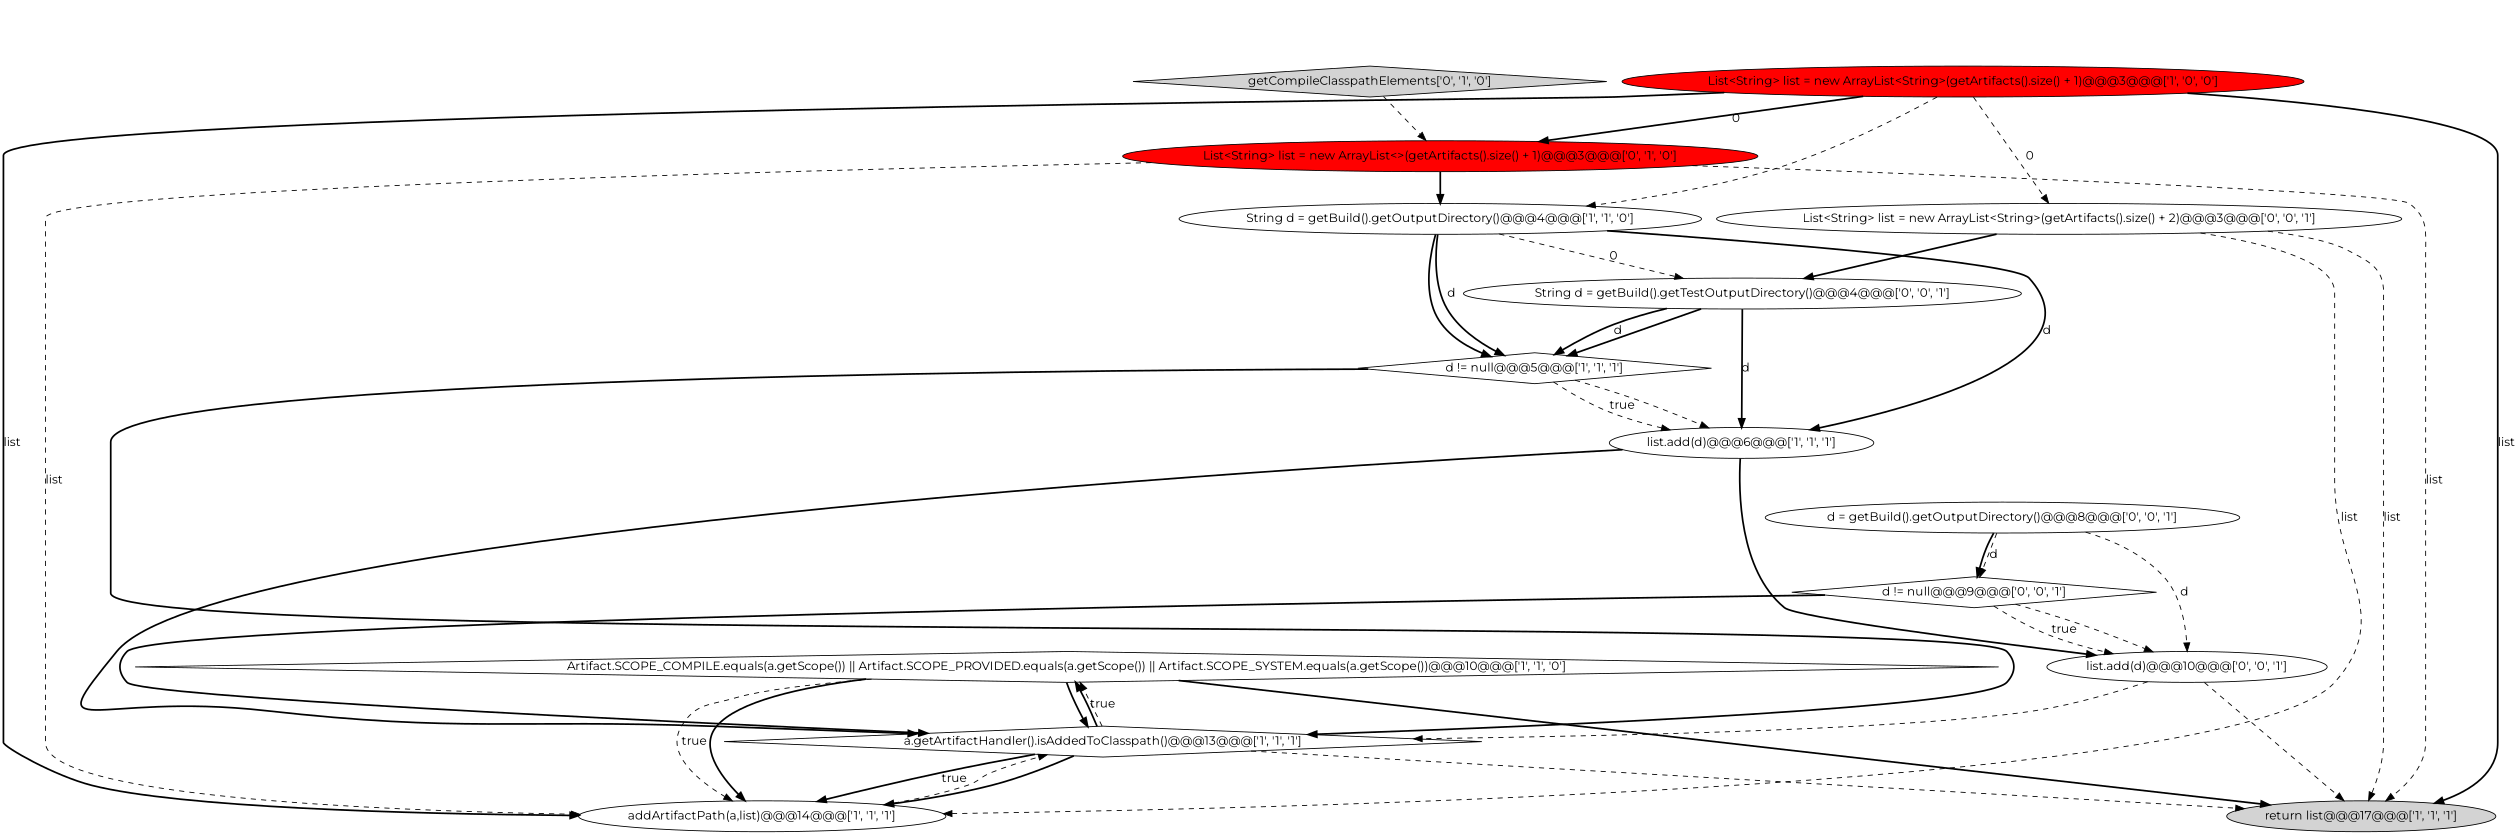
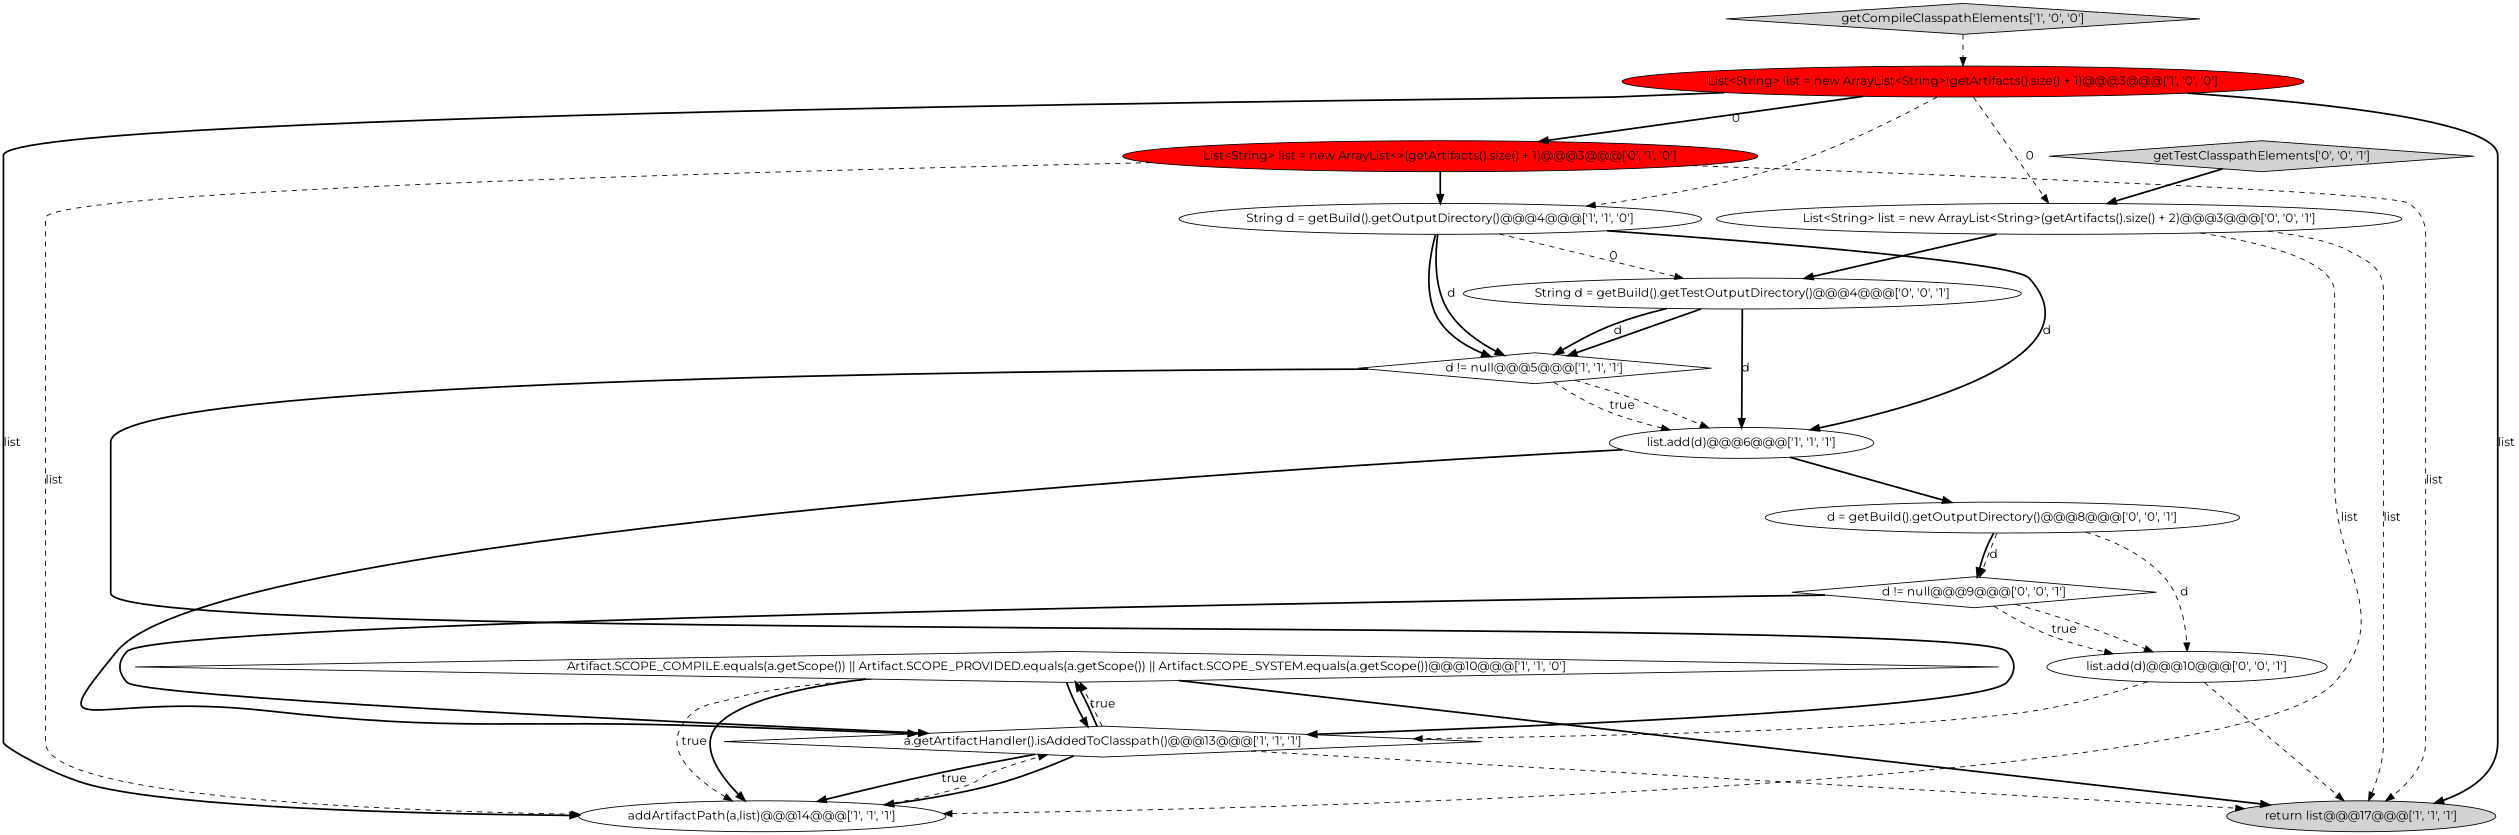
none -> (1963, 19)
(1370, 82) -> none
none -> (2262, 156)
(1855, 623) -> (1866, 479)
